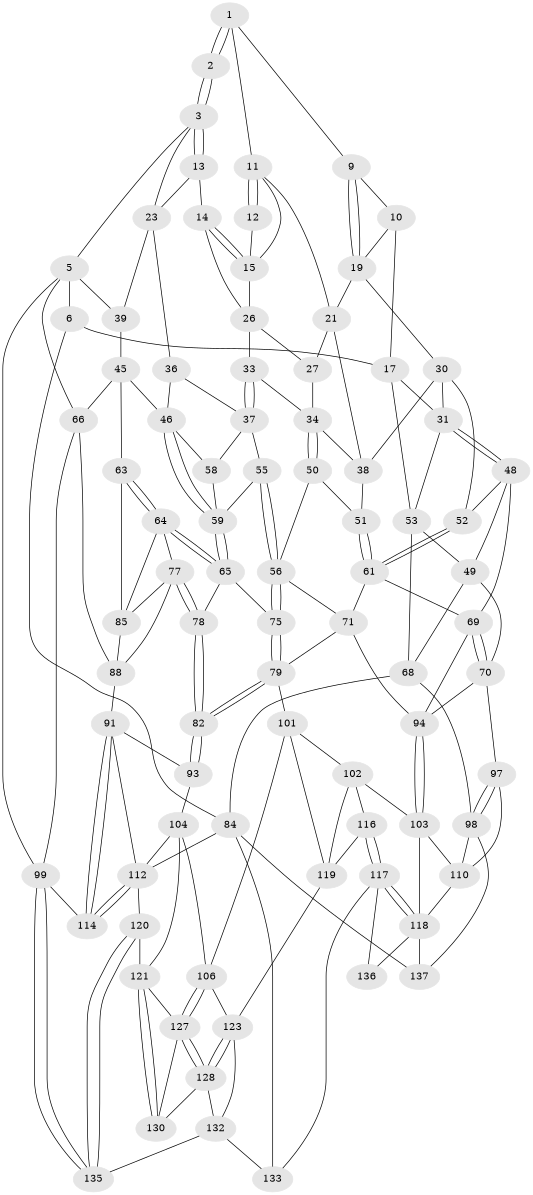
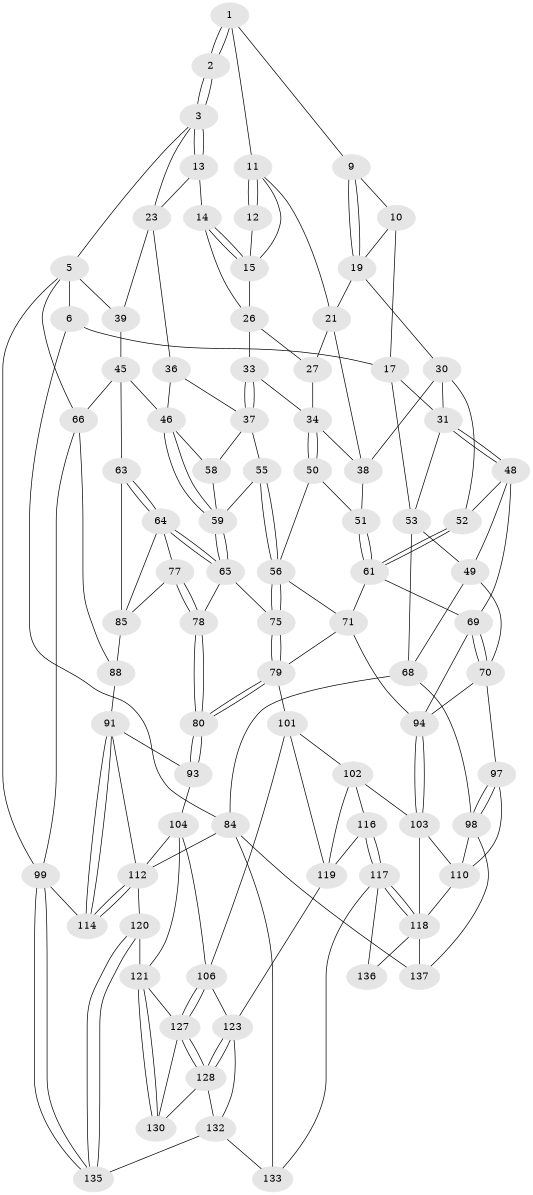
(152, 626) -> none
(199, 724) -> (199, 724)
